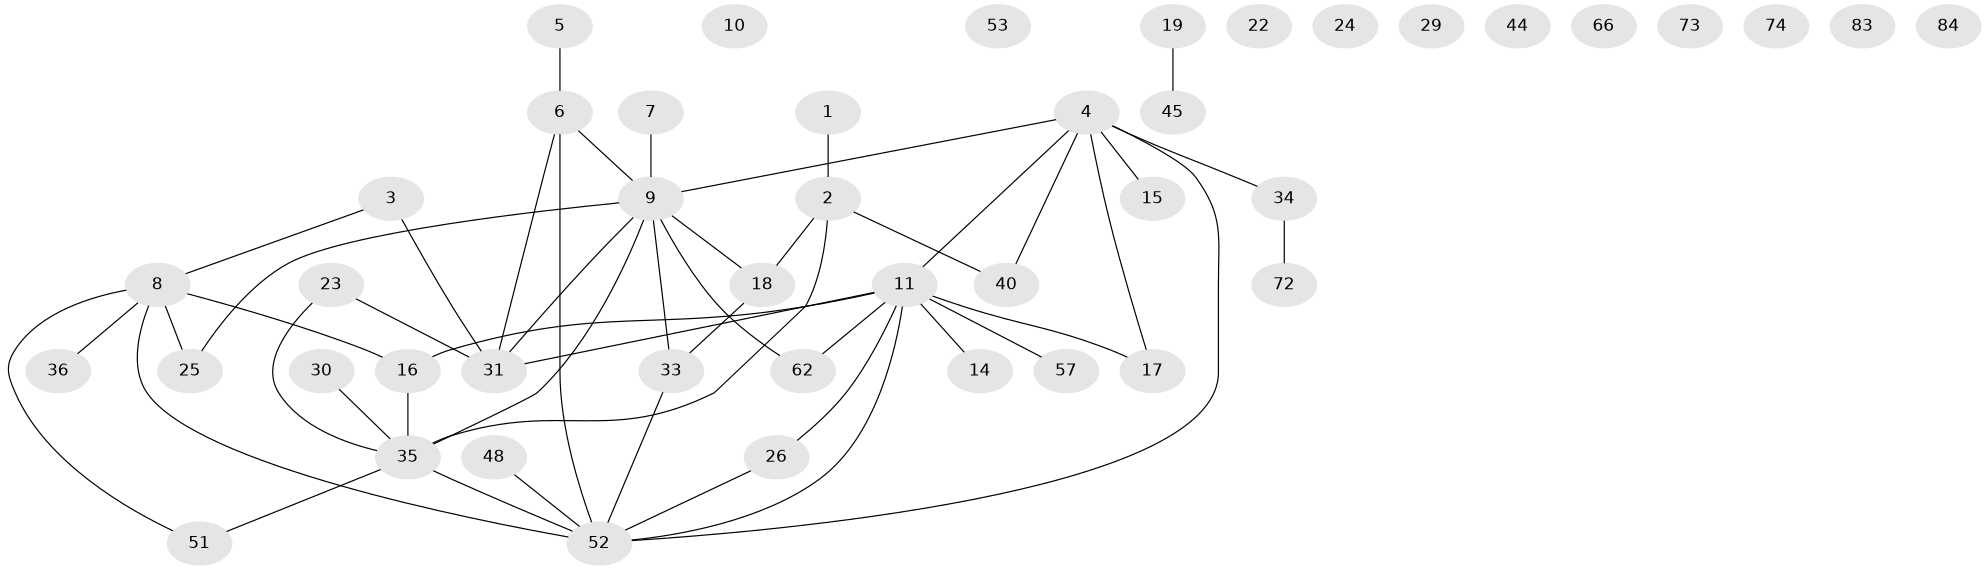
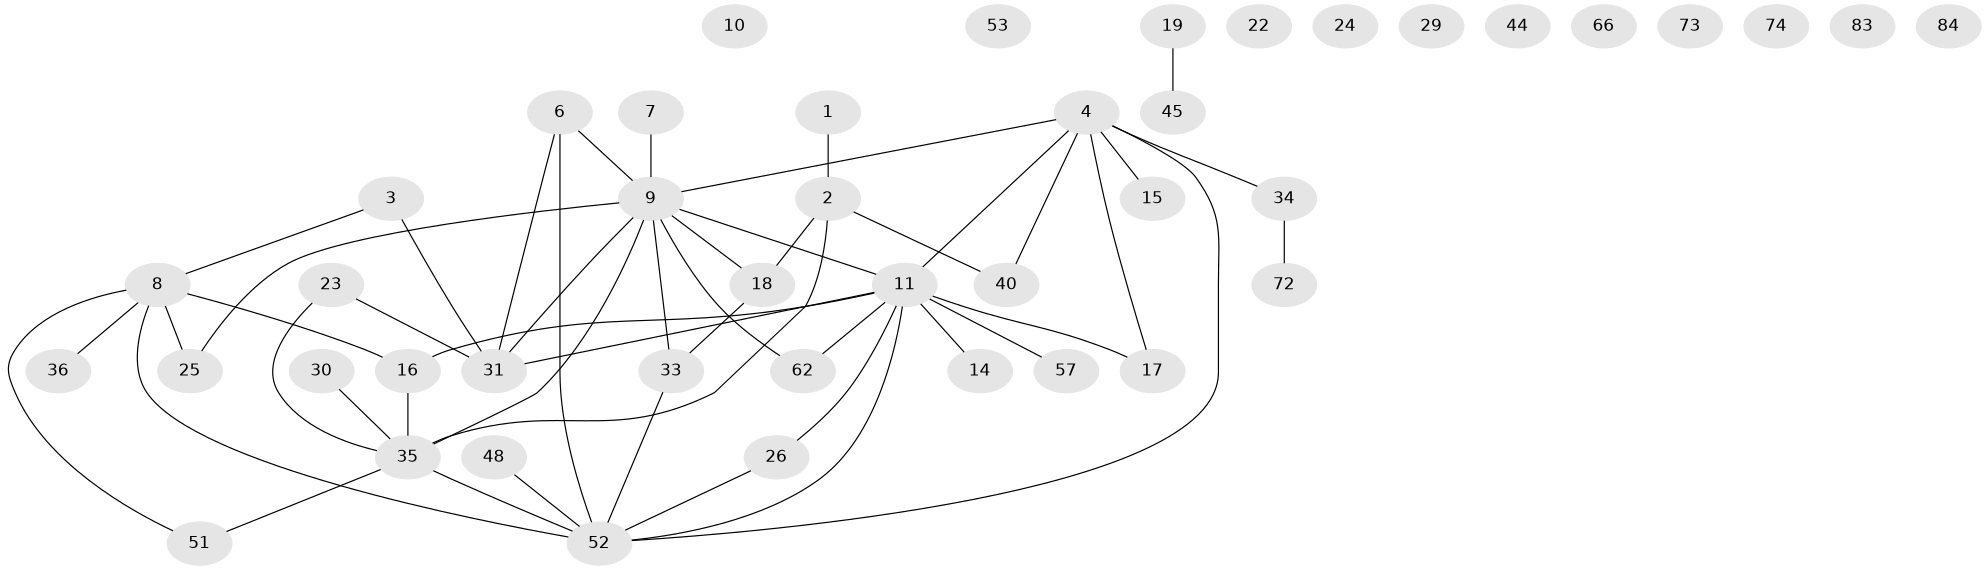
(560, 26) -> none
none -> (778, 242)
